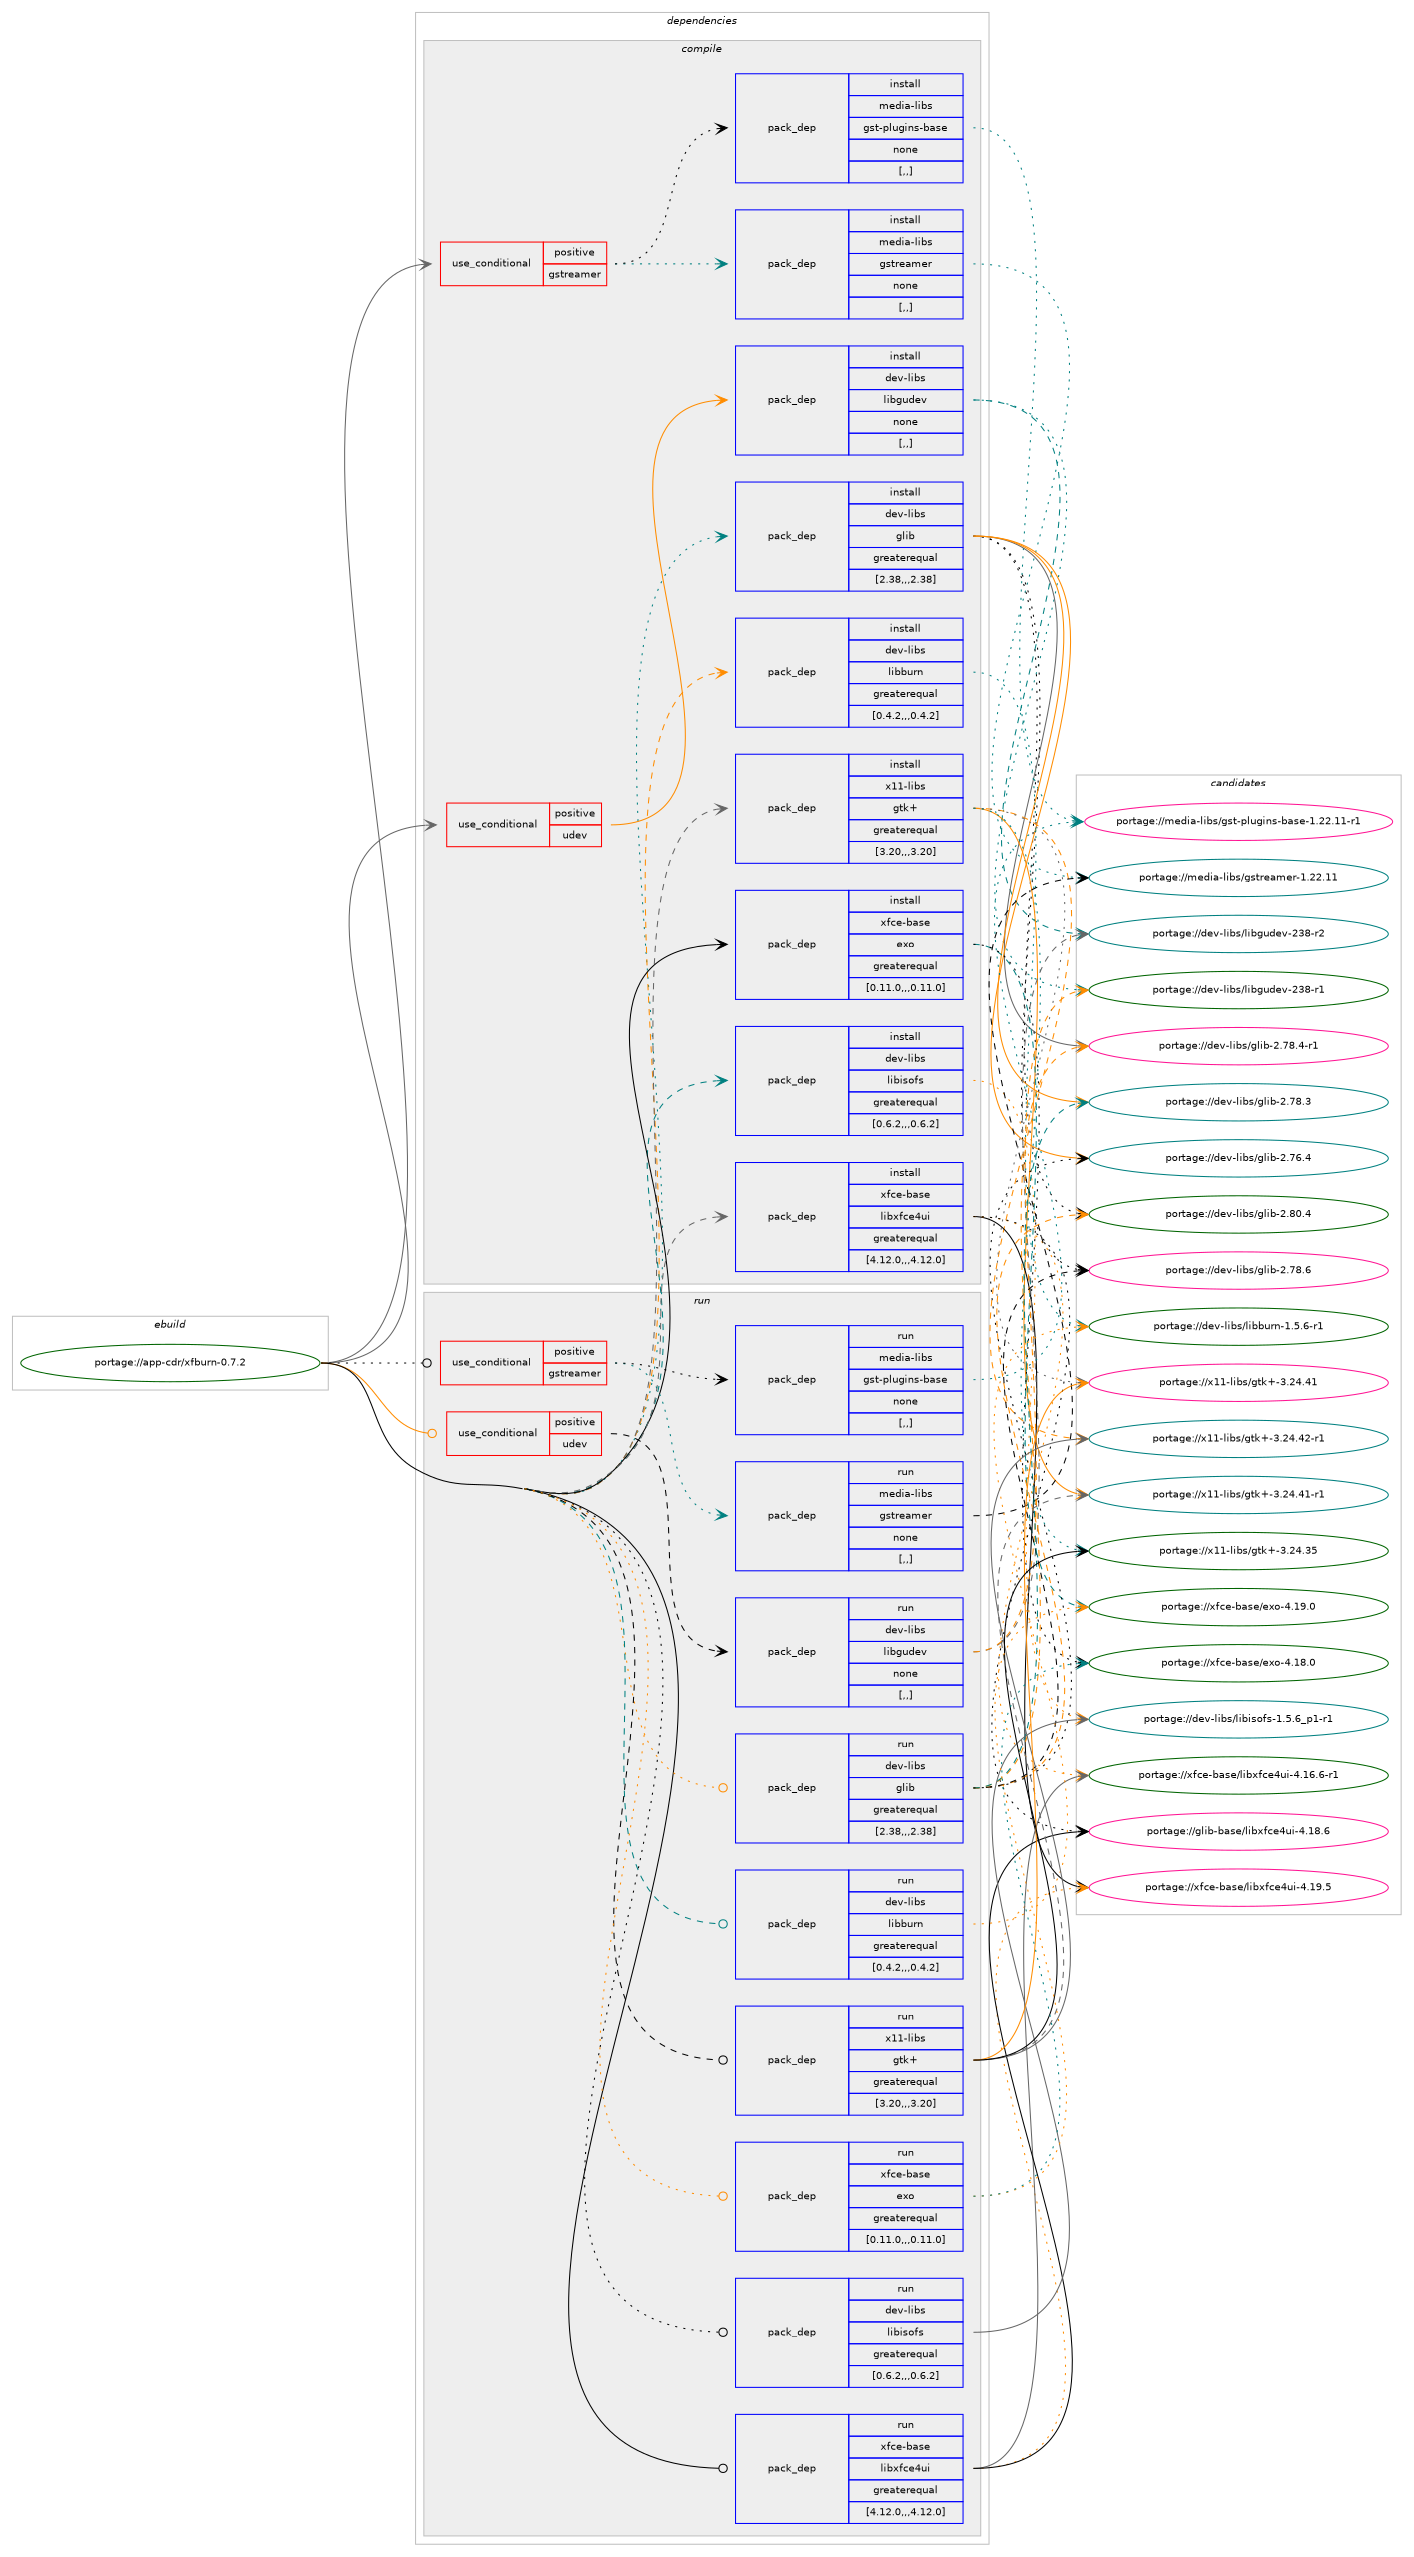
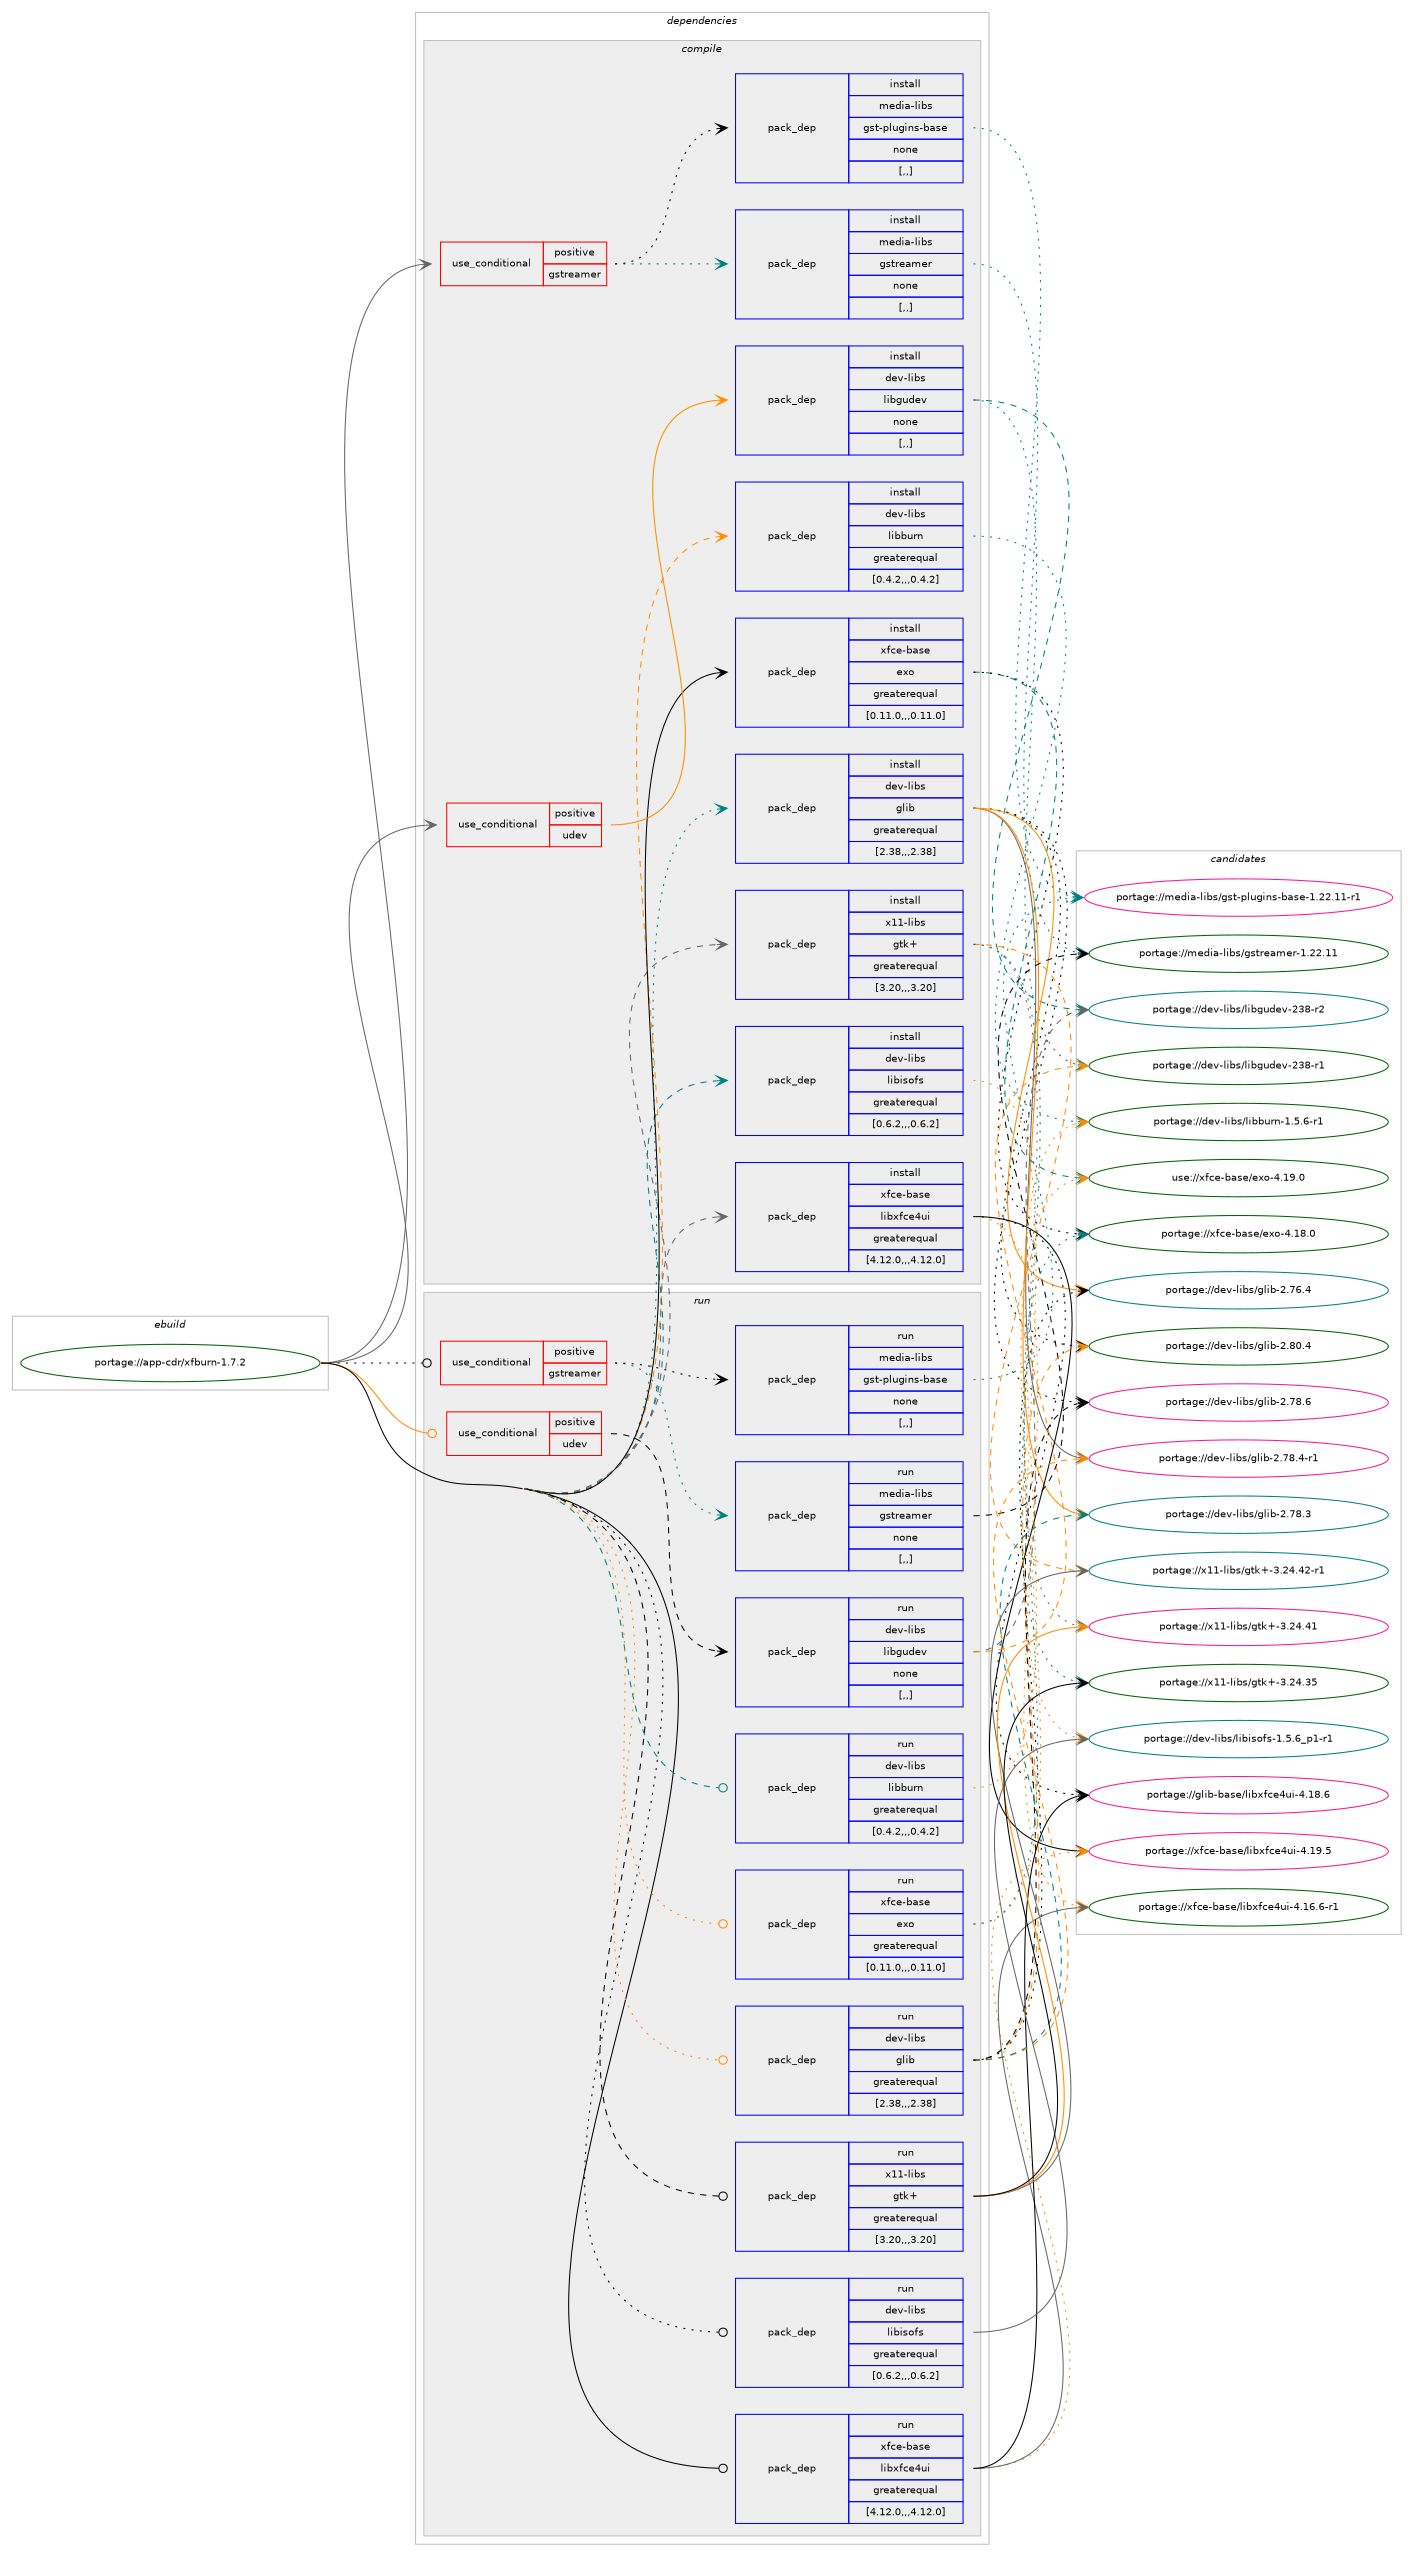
(1239, 878) -> (1239, 954)
(170, 1363) -> (170, 1363)
(1239, 1495) -> none
(1239, 1607) -> (1239, 1178)
